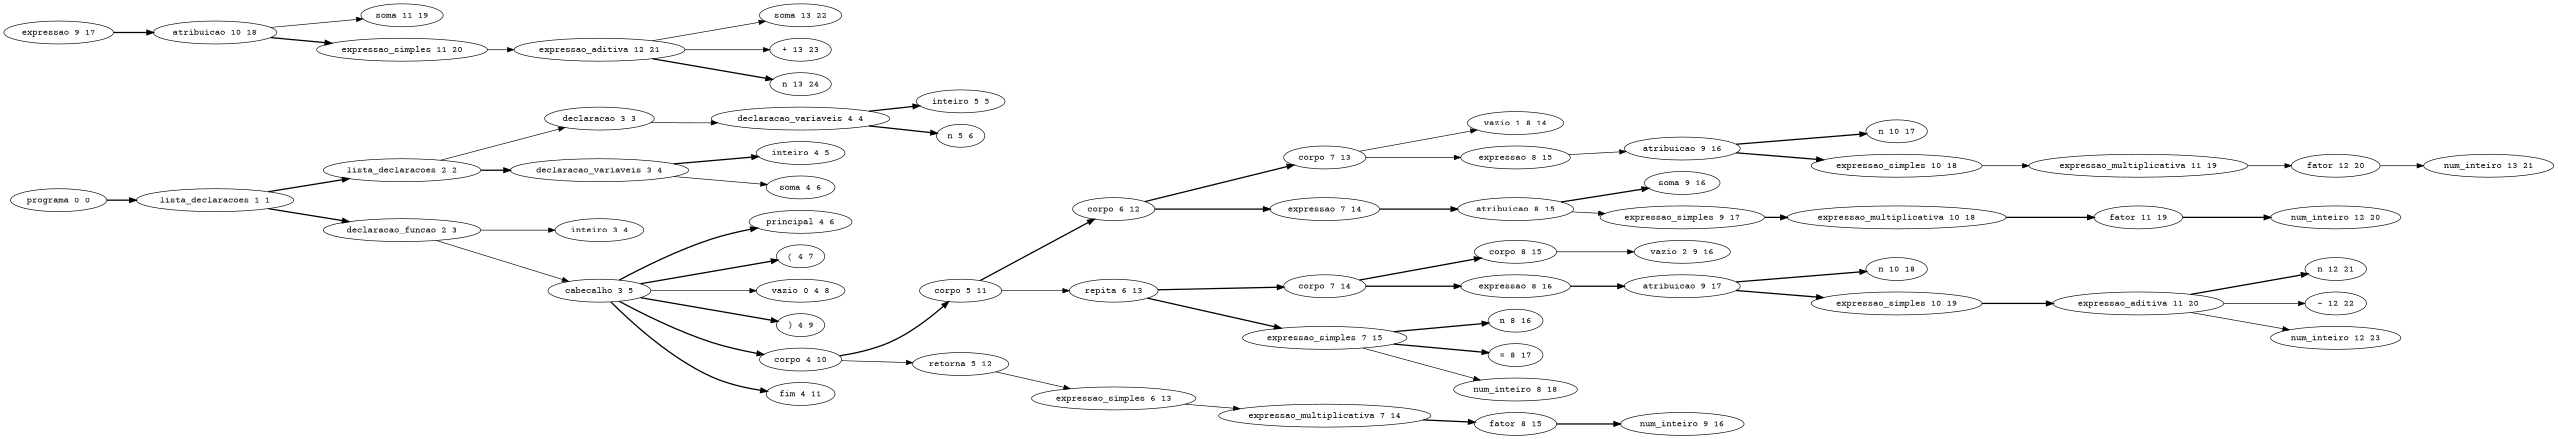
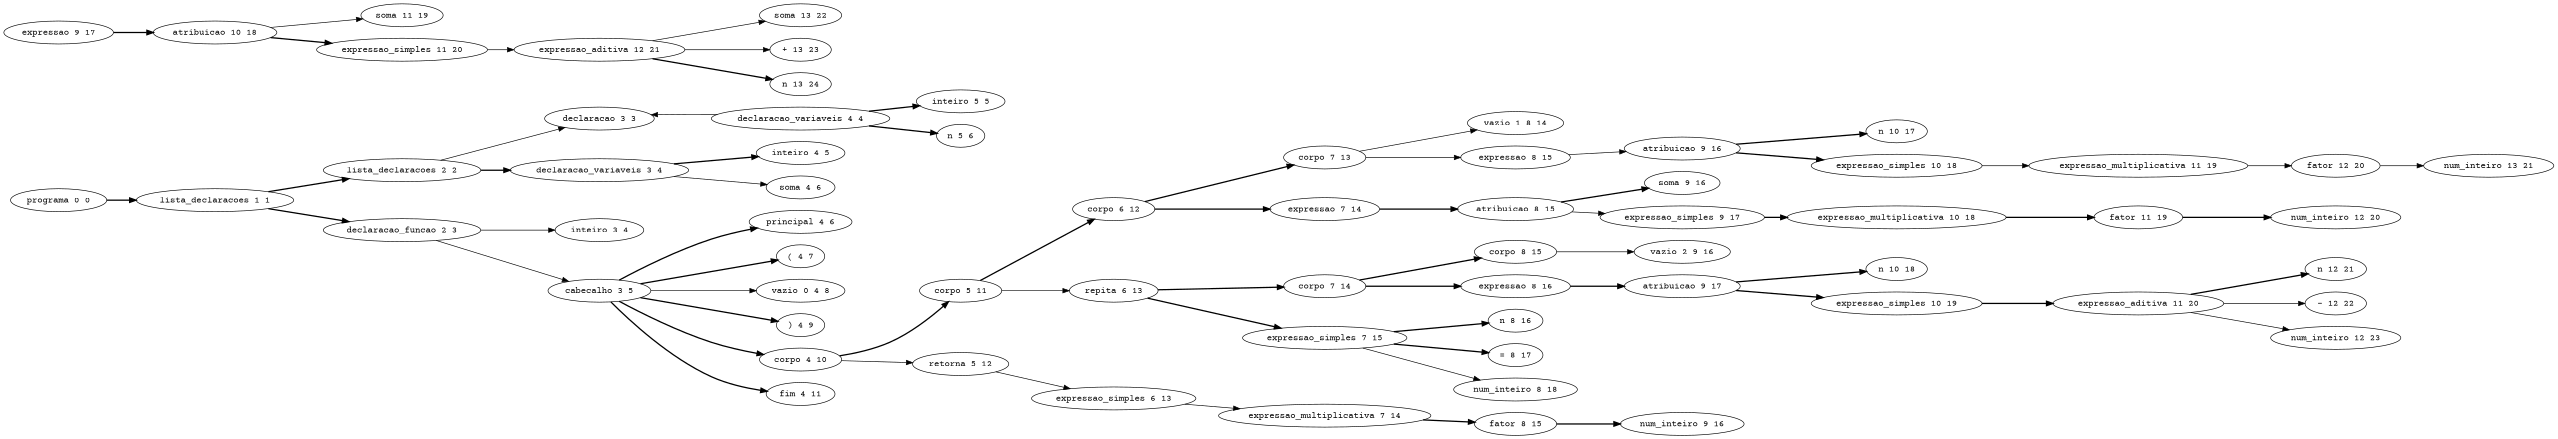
(681, 123) -> (688, 114)
